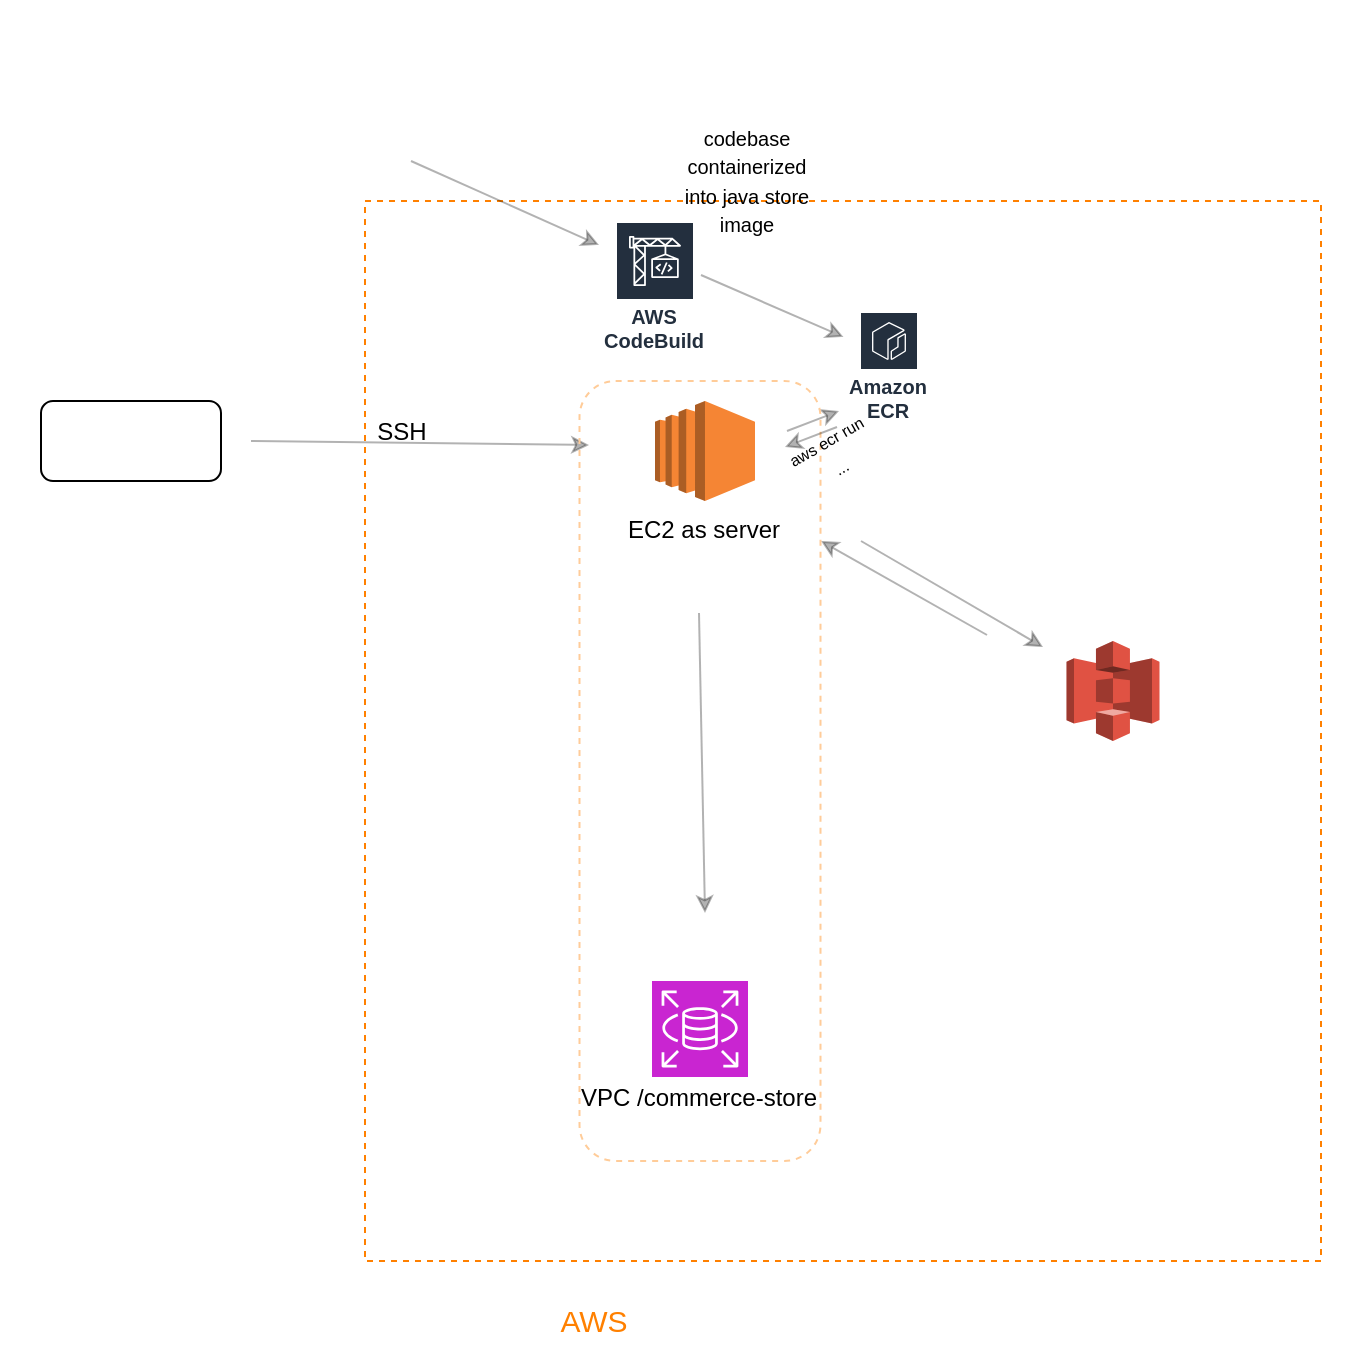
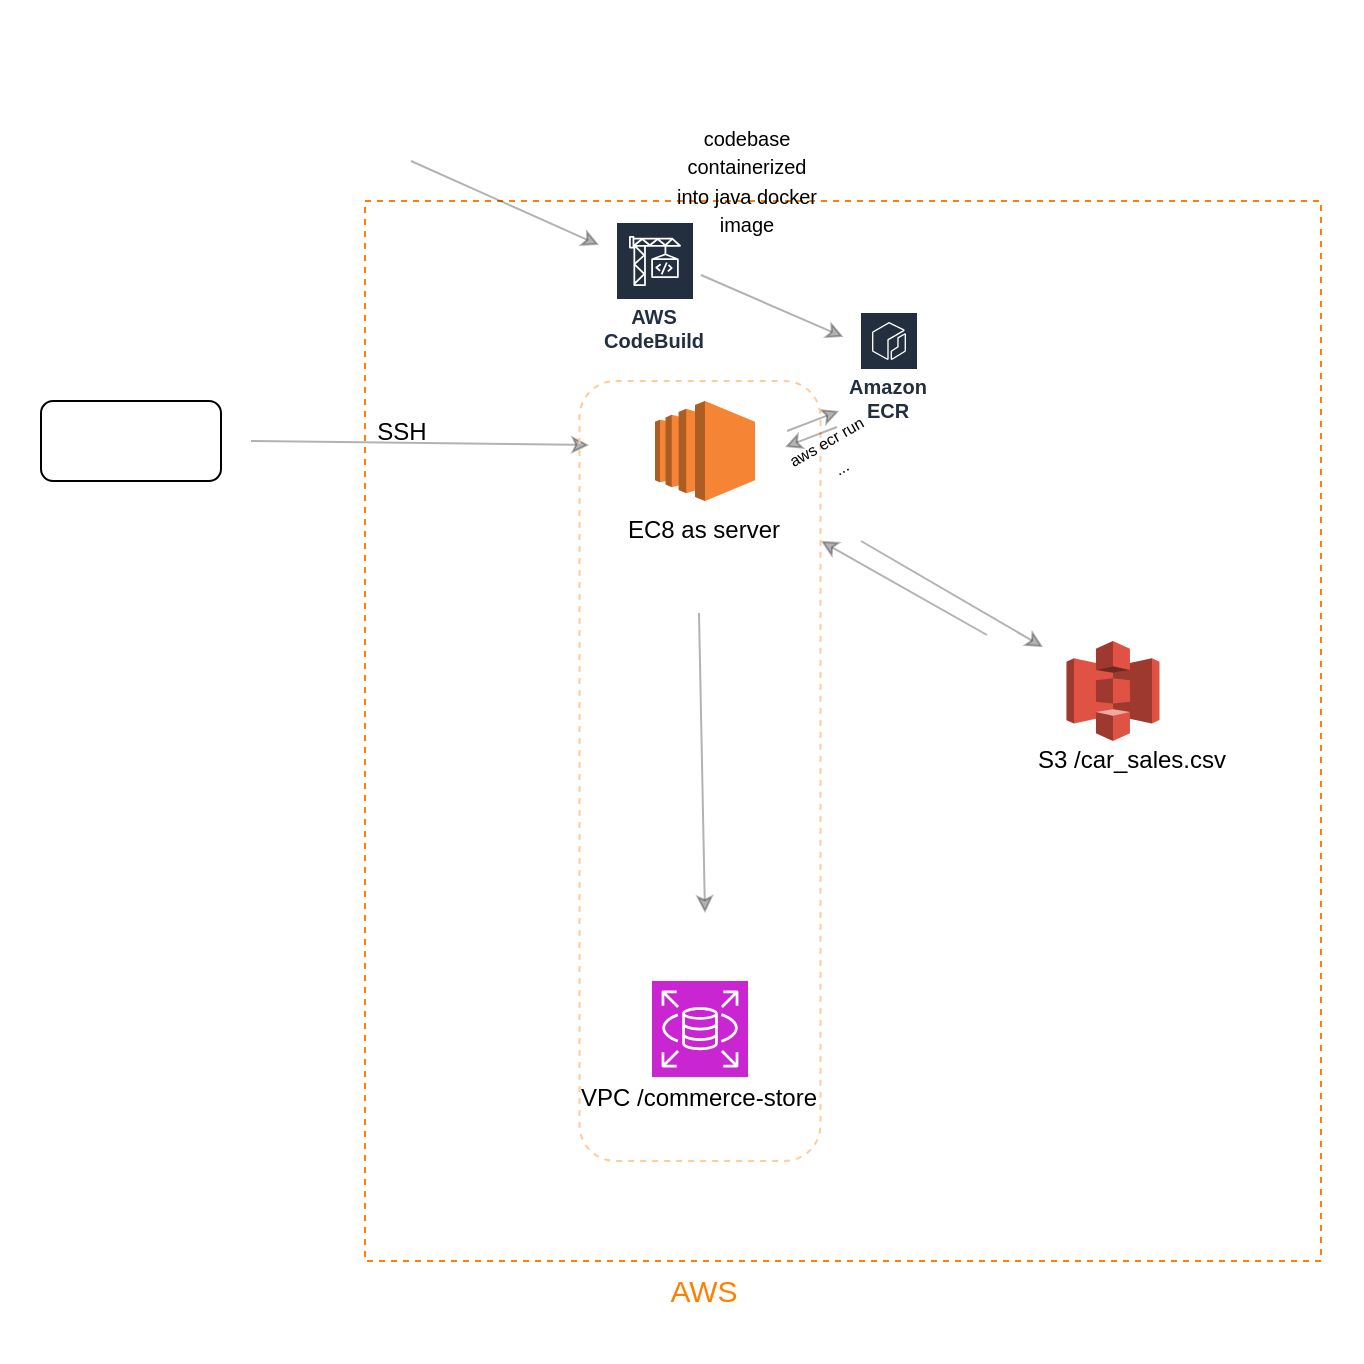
(748, 181) -> (748, 181)
(705, 531) -> (705, 531)
none -> (1133, 761)
(595, 1321) -> (705, 1291)
